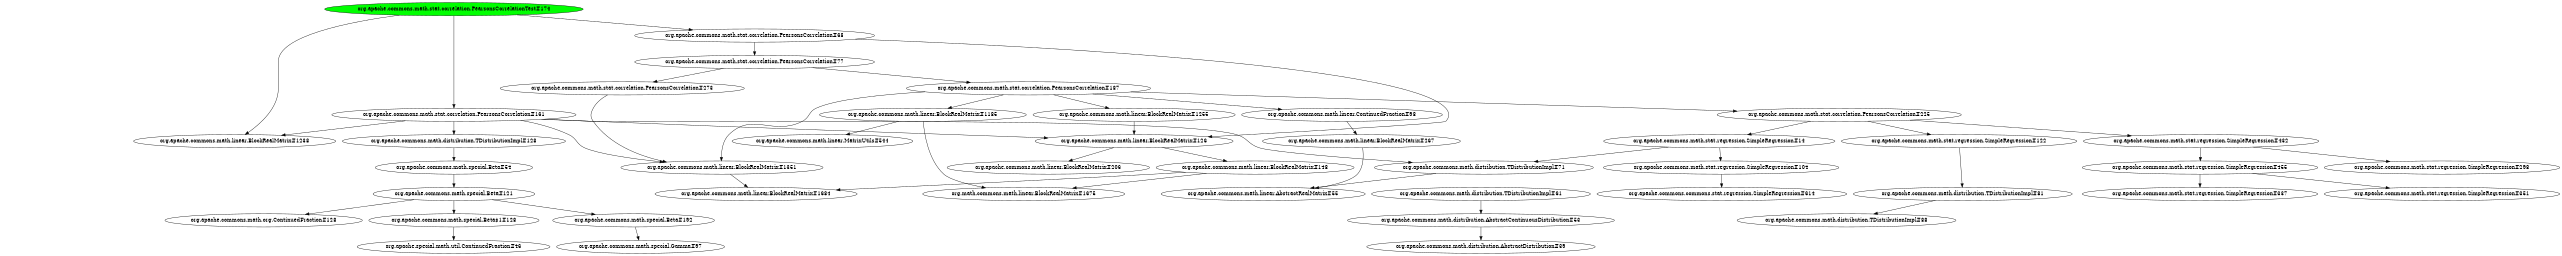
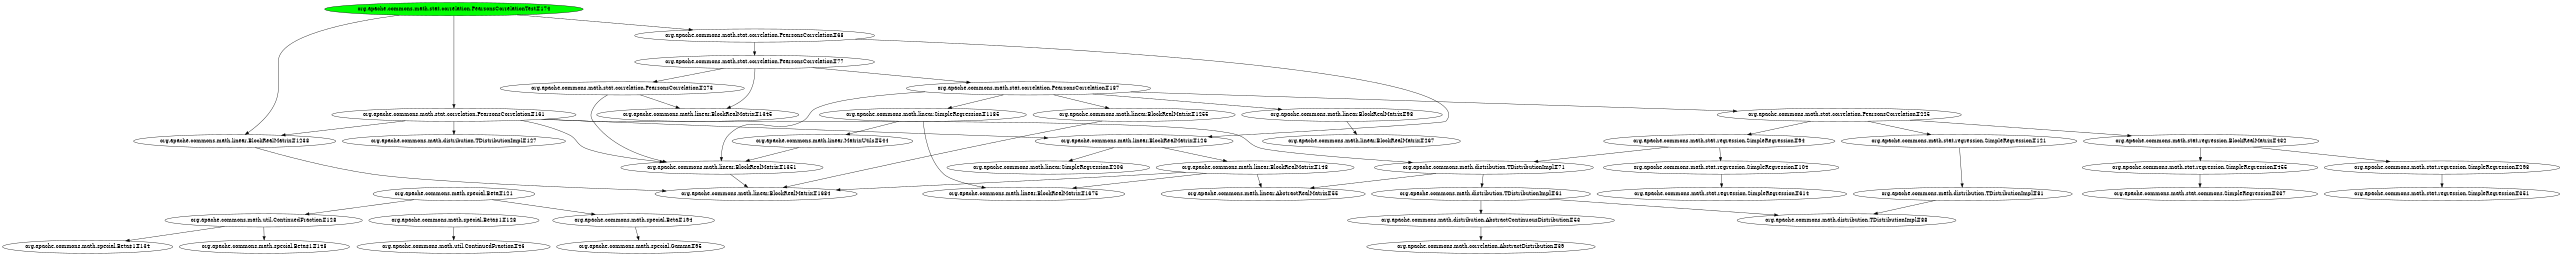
none -> (698, 115)
(923, 115) -> (923, 115)
(1342, 115) -> (1342, 115)
(1134, 128) -> (944, 153)
(454, 141) -> (454, 141)
(1719, 141) -> (1719, 141)
(1959, 141) -> (1959, 141)
(2201, 141) -> (2201, 141)
none -> (774, 154)
(454, 168) -> none
(1048, 168) -> (1048, 168)
(1352, 178) -> (1259, 179)
none -> (1483, 179)
(2319, 181) -> (2442, 179)
none -> (457, 182)
(1024, 194) -> (1024, 194)
(1722, 194) -> (1722, 194)
(2200, 194) -> (2200, 194)
(454, 205) -> none
none -> (1662, 207)
(264, 220) -> (264, 220)
(634, 220) -> (634, 220)
none -> (88, 247)
none -> (264, 247)
(454, 247) -> (454, 247)
(641, 247) -> (641, 247)
(1481, 247) -> (1481, 247)
